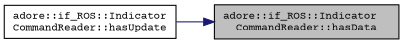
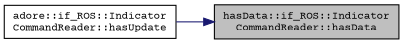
(307, 22) -> (307, 22)
